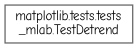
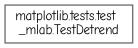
(69, 24) -> (69, 24)
